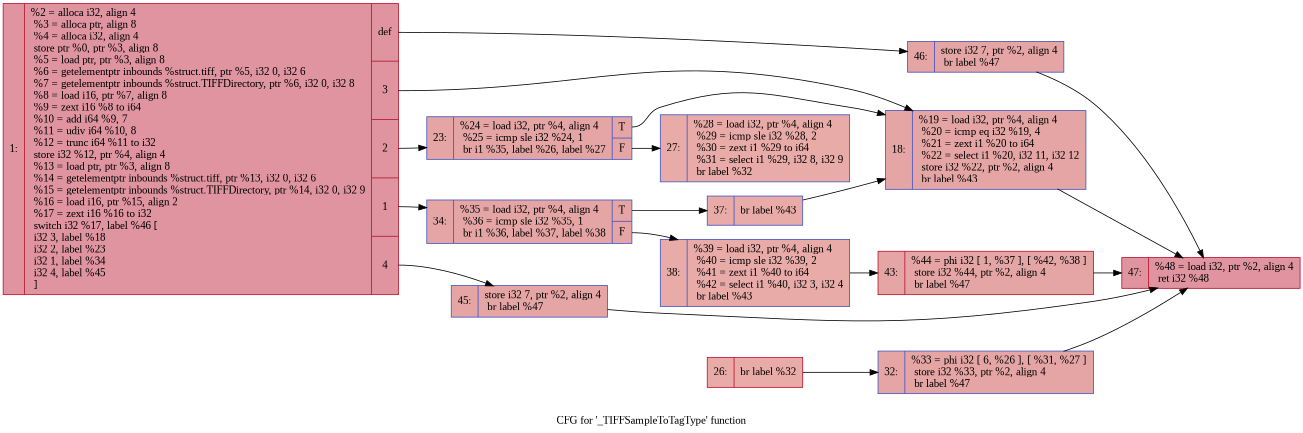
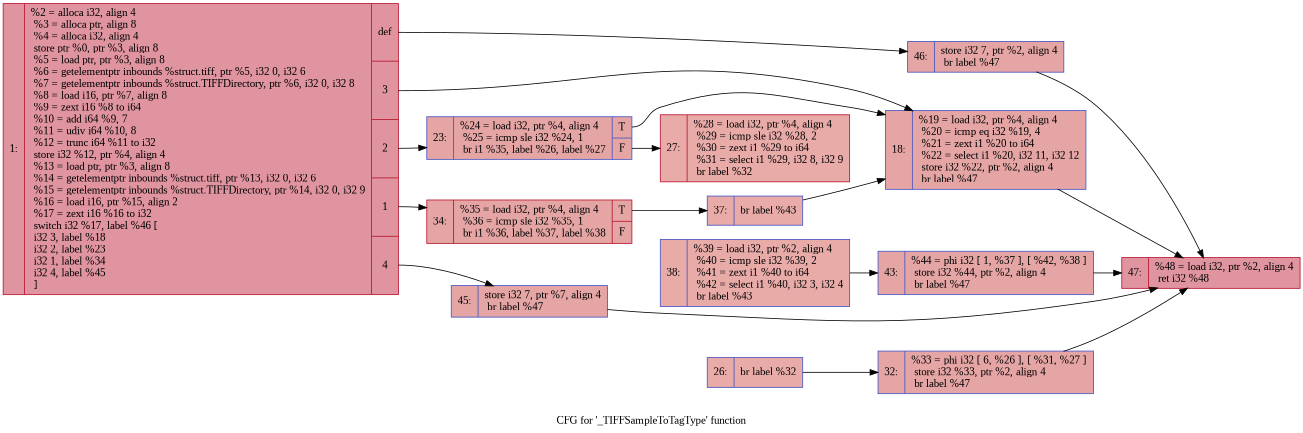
(755, 148) -> (755, 148)
(948, 179) -> (948, 179)
(529, 222) -> (529, 222)
(651, 234) -> none
(763, 249) -> (763, 249)
(986, 273) -> (986, 273)
(543, 295) -> (543, 295)
(755, 372) -> (755, 372)
